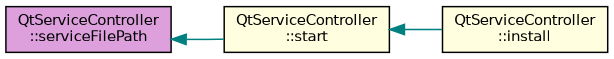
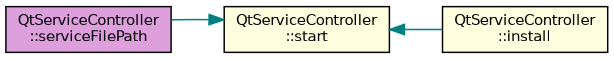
(205, 39) -> (190, 20)
